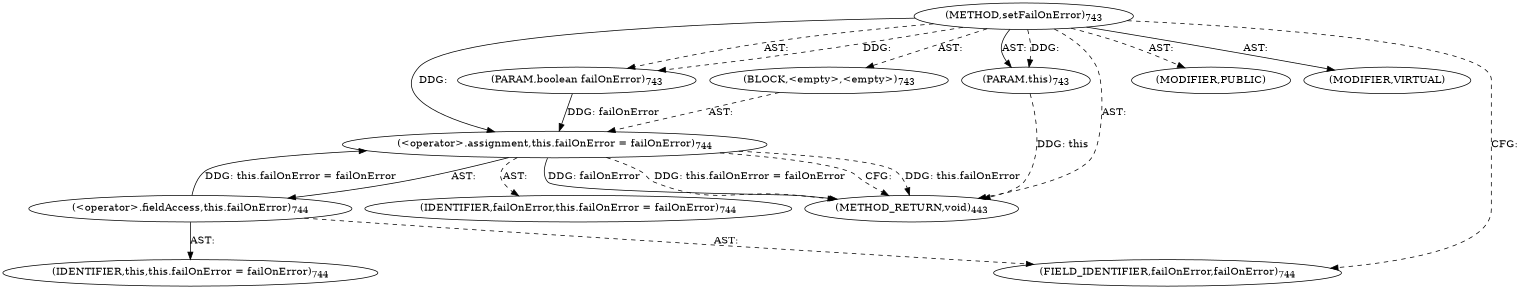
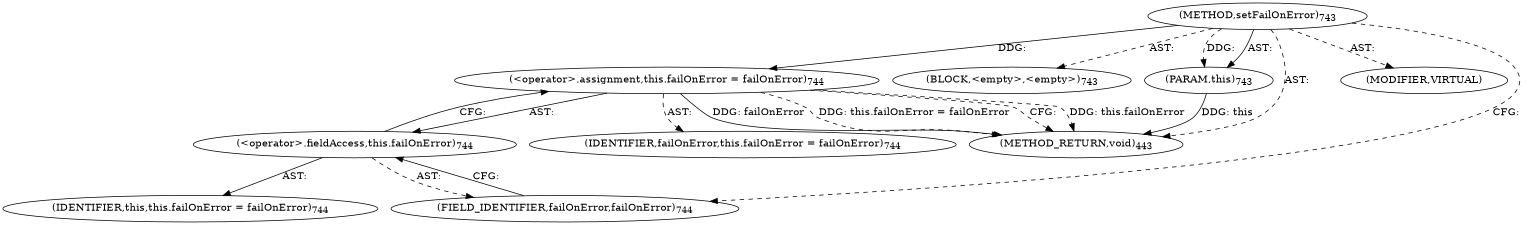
(1207, 47) -> (1338, 47)
(577, 80) -> none
(1211, 80) -> none
(697, 111) -> none
(1035, 158) -> (1186, 122)
(301, 177) -> (475, 112)
none -> (463, 178)
